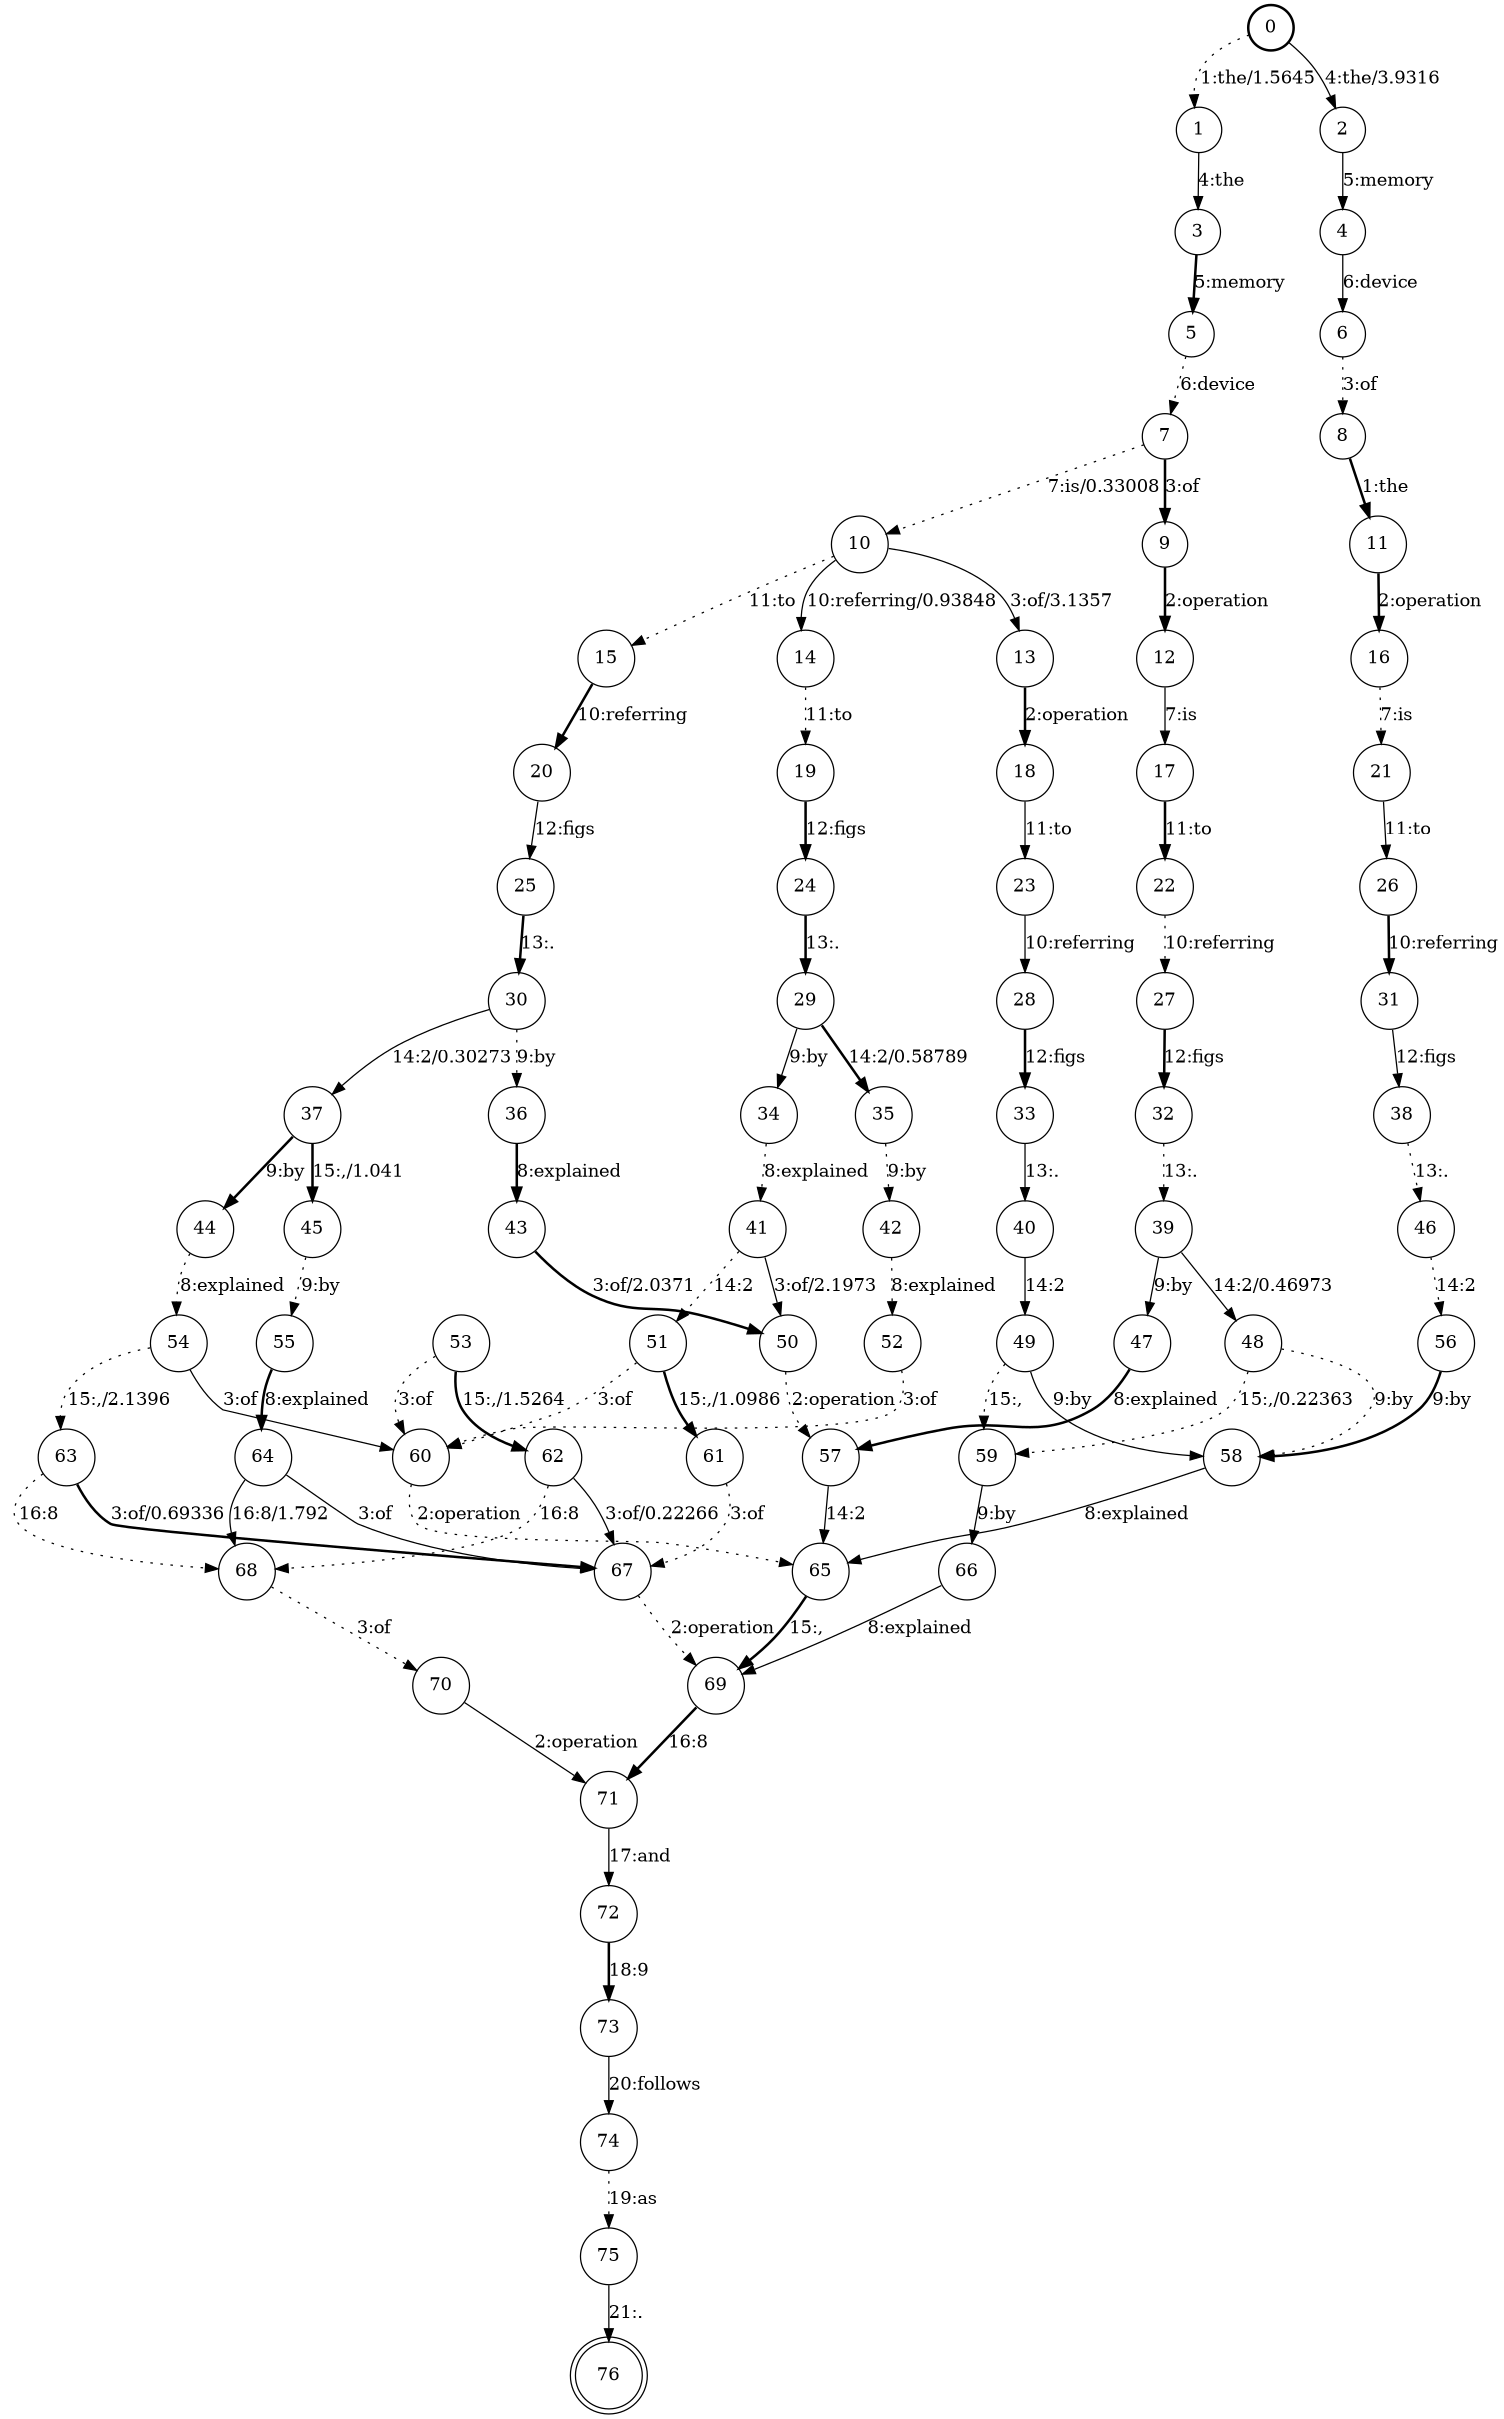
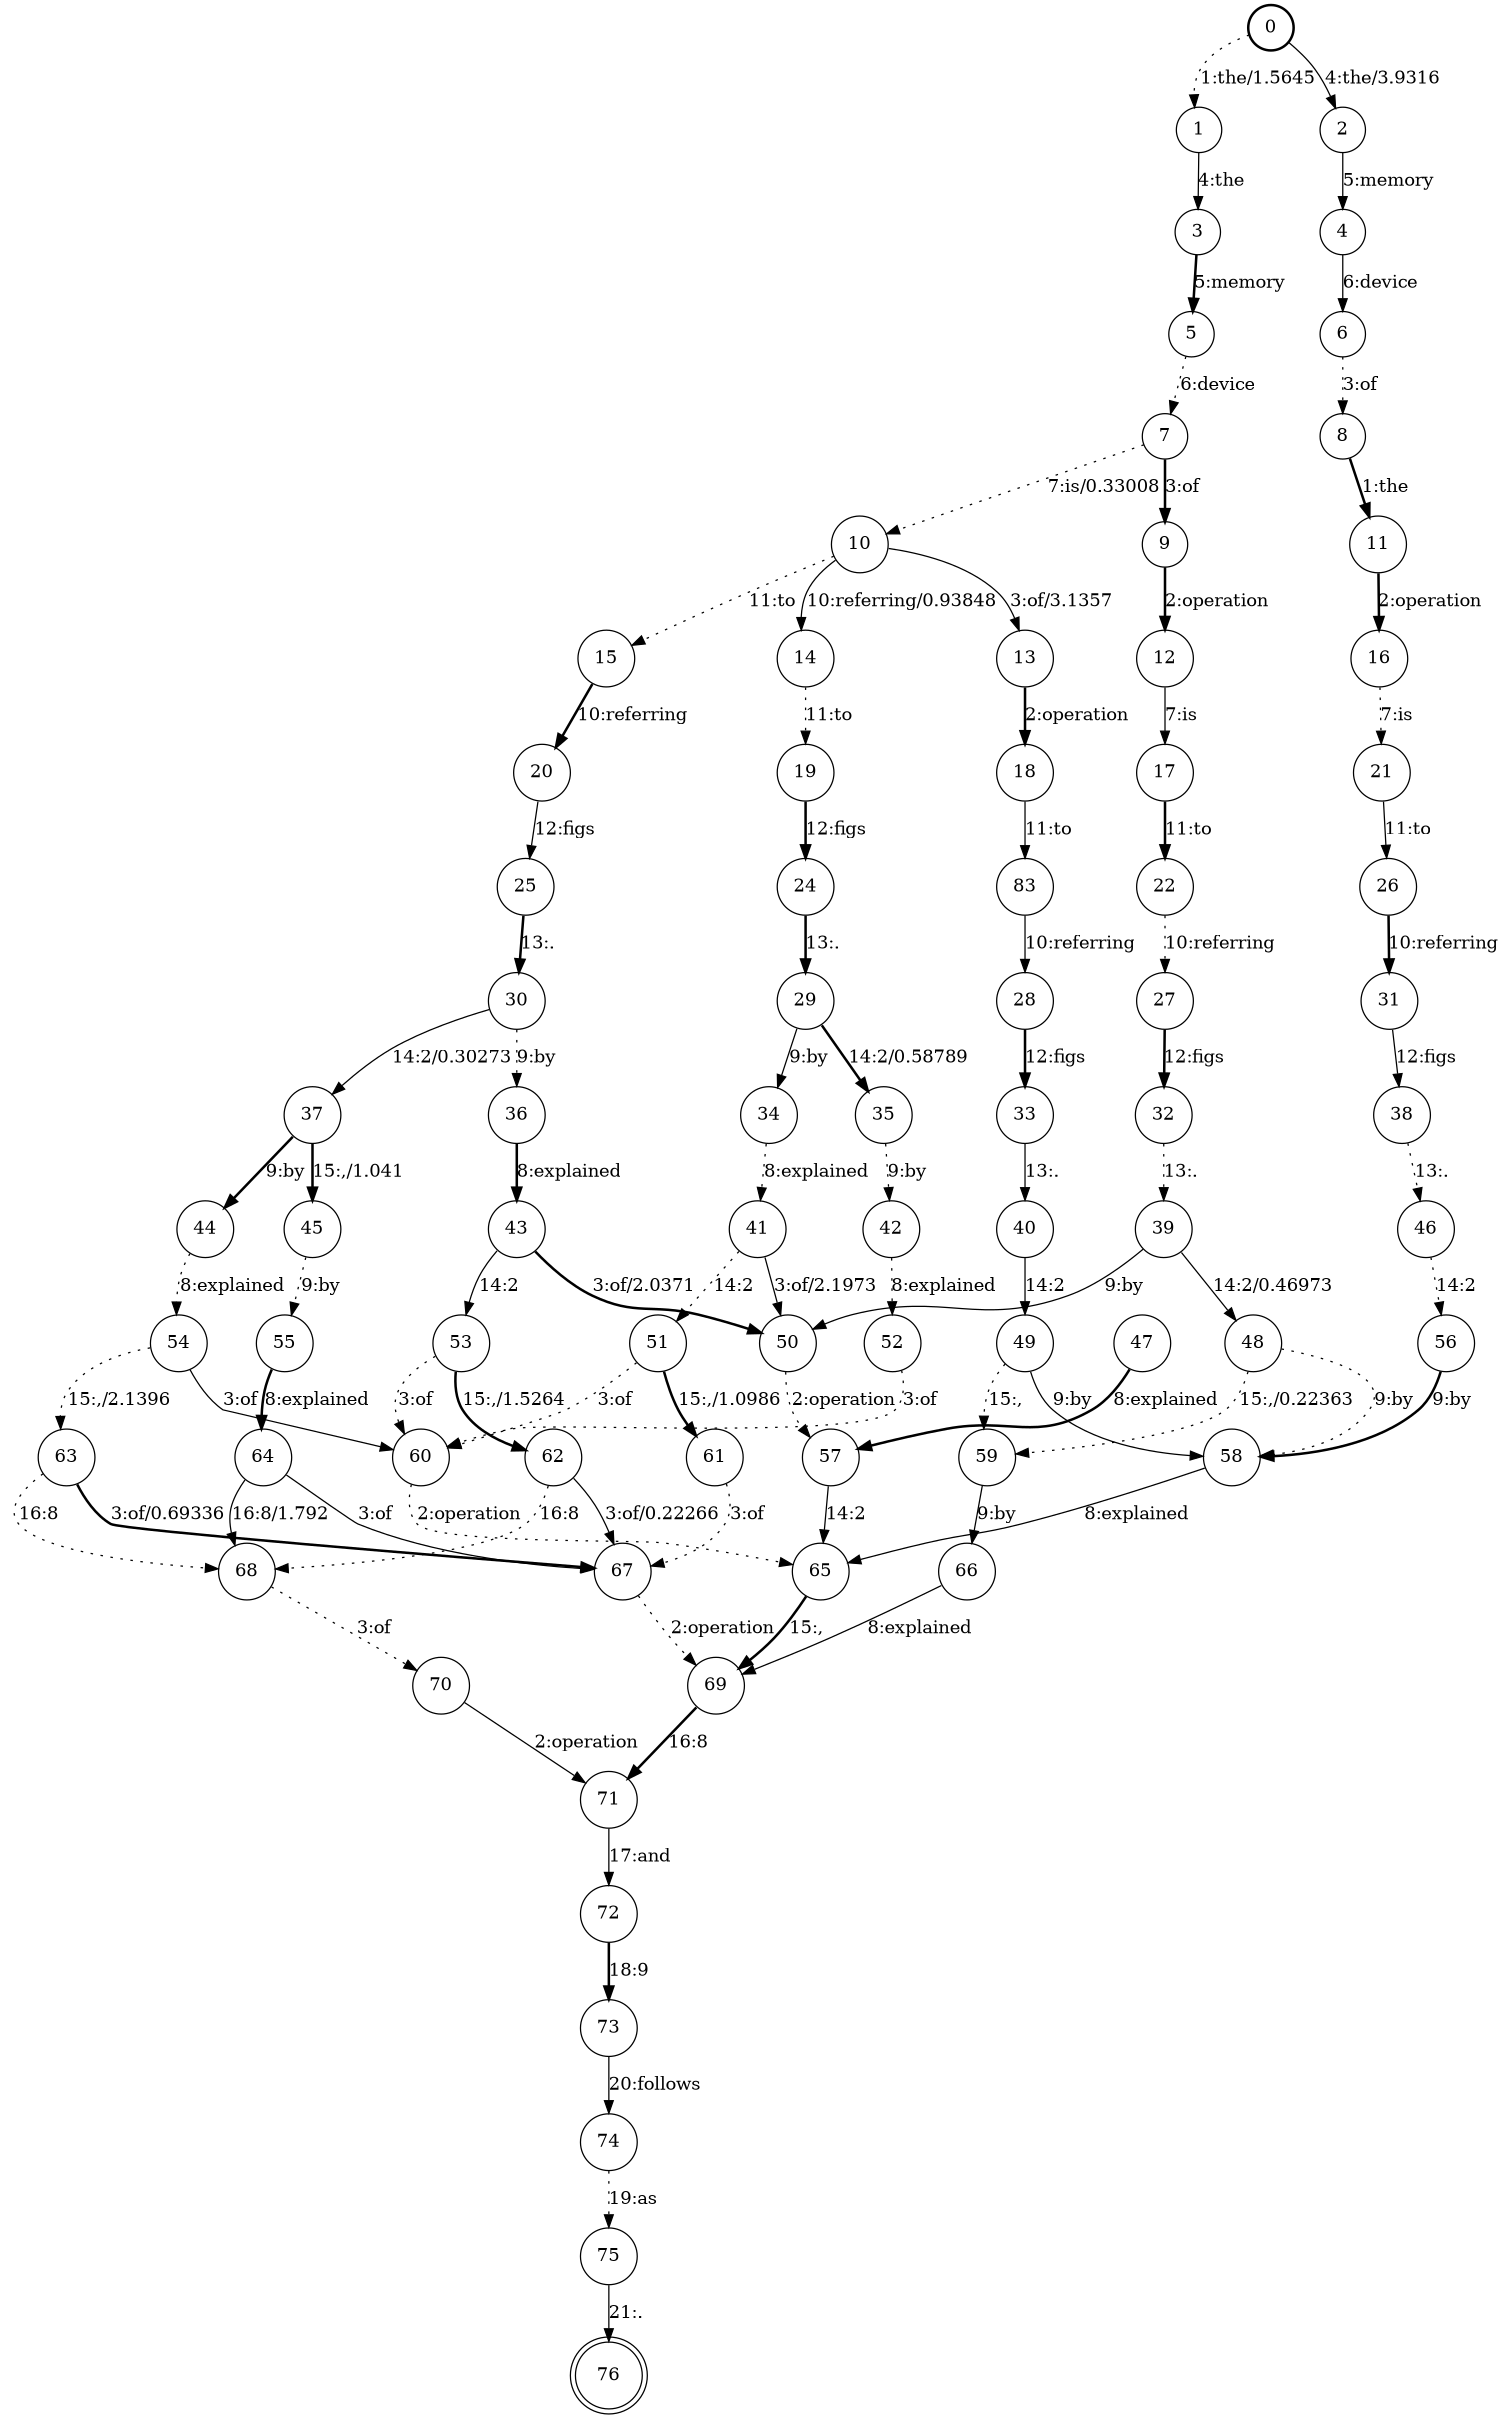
(1025, 887) -> (1025, 887)
none -> (480, 1275)
(1154, 1280) -> (990, 1310)
